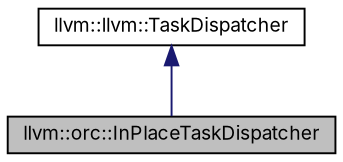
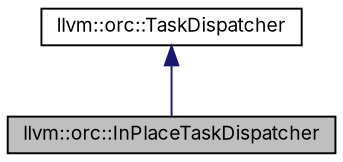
(172, 27) -> (172, 27)
